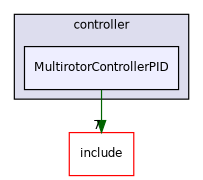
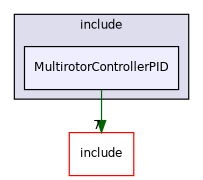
(102, 26) -> (102, 26)
